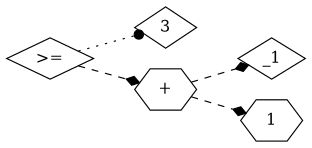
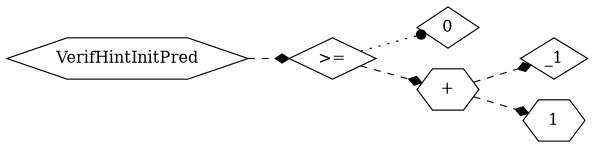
(166, 28) -> (448, 28)
none -> (127, 59)
